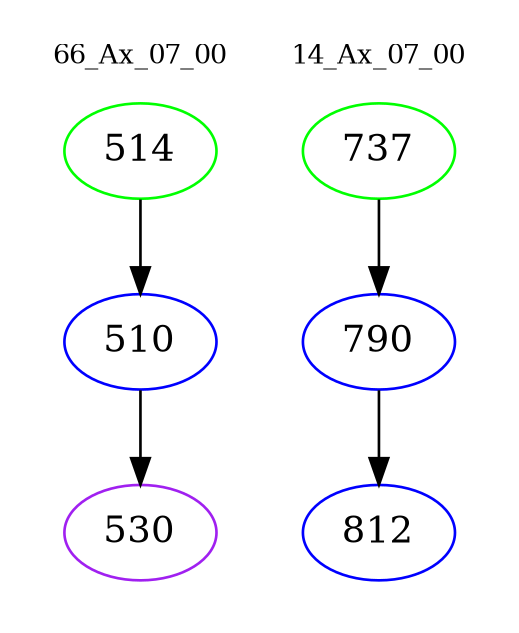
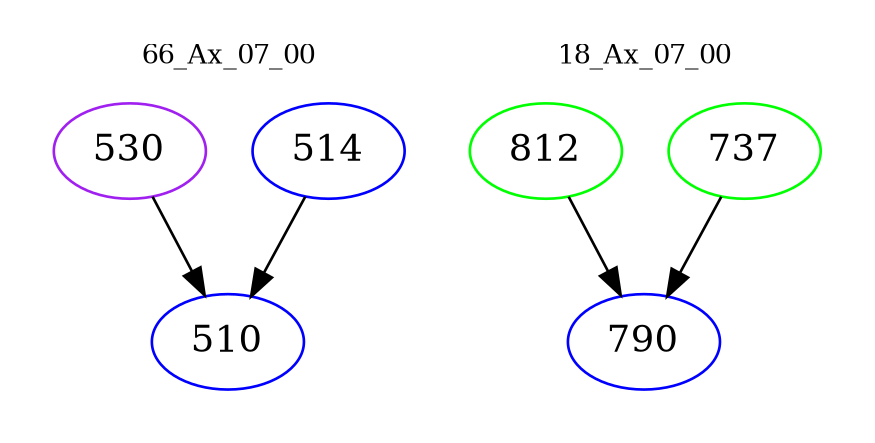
(379, 57) -> (645, 57)
(140, 151) -> (329, 151)
(140, 424) -> (172, 234)
(379, 424) -> (588, 234)
(379, 533) -> (546, 151)
